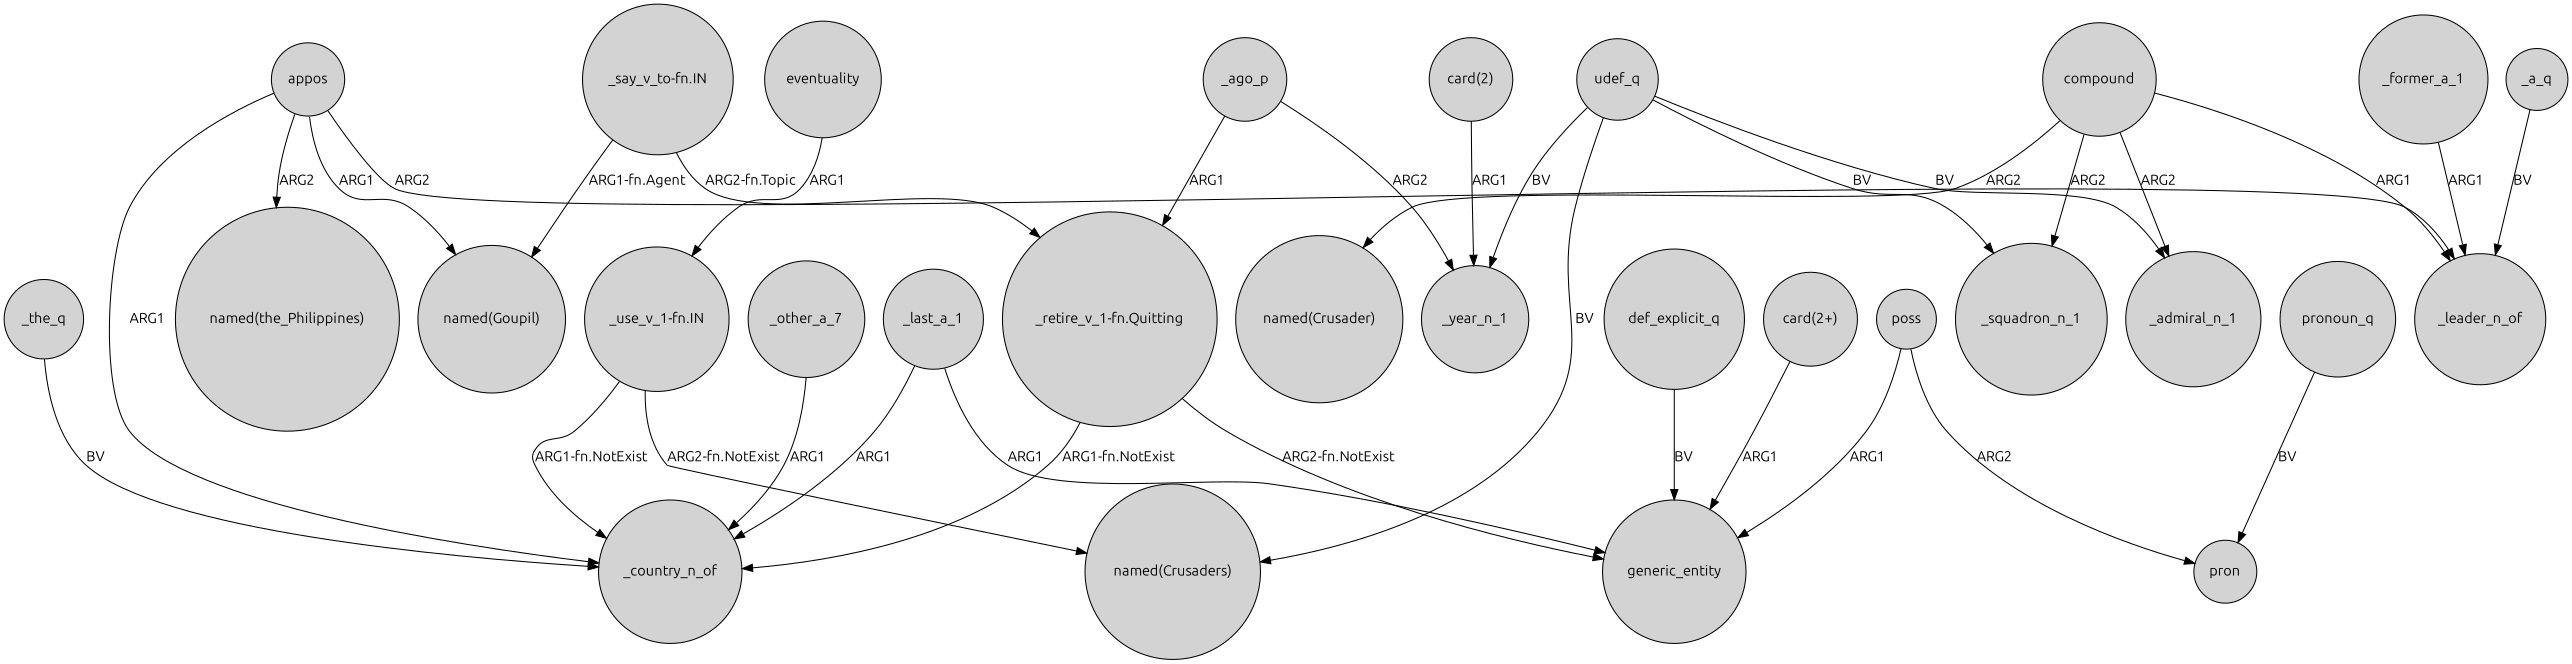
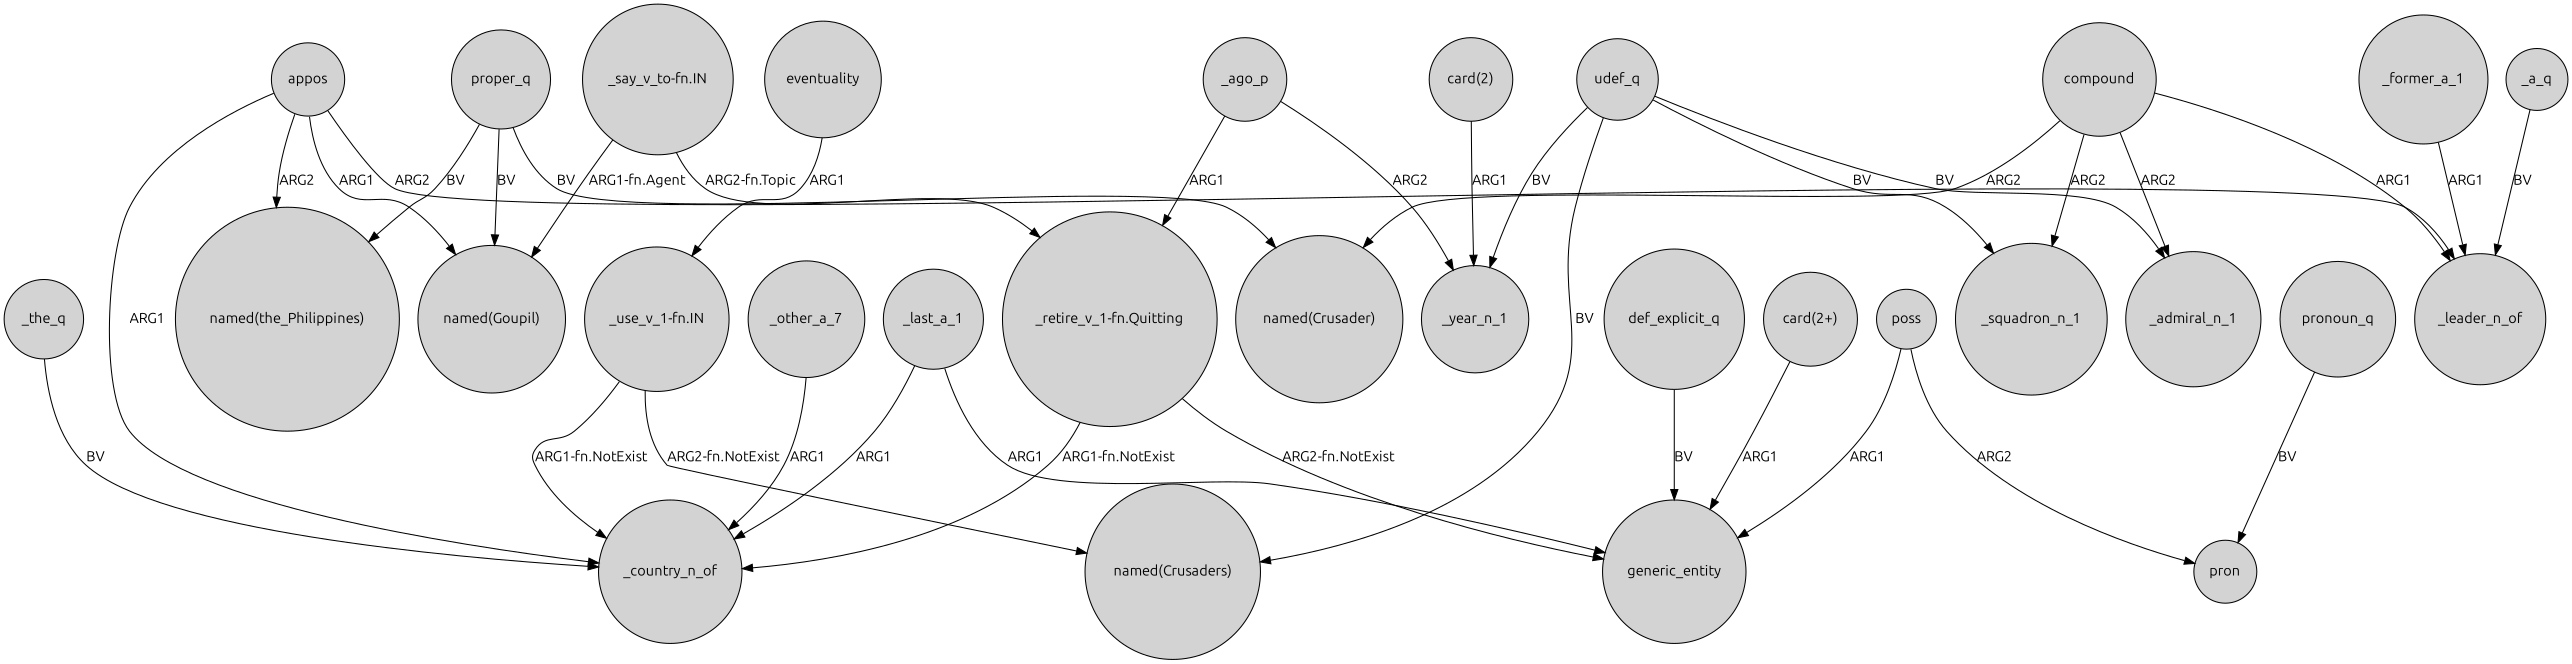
none -> (501, 79)
